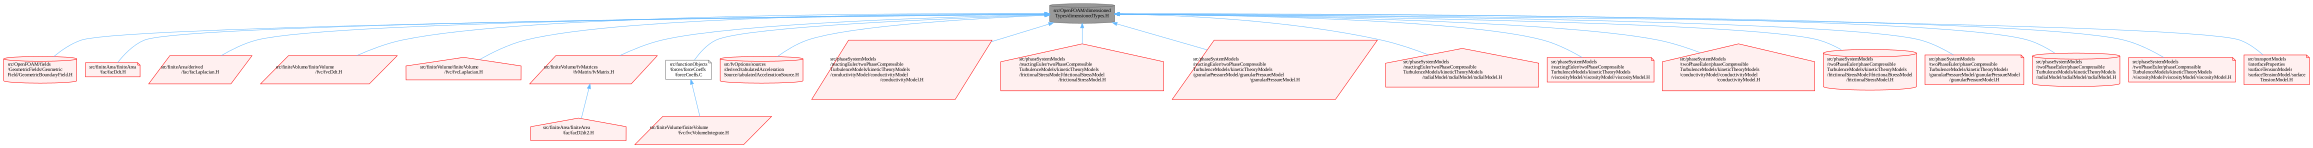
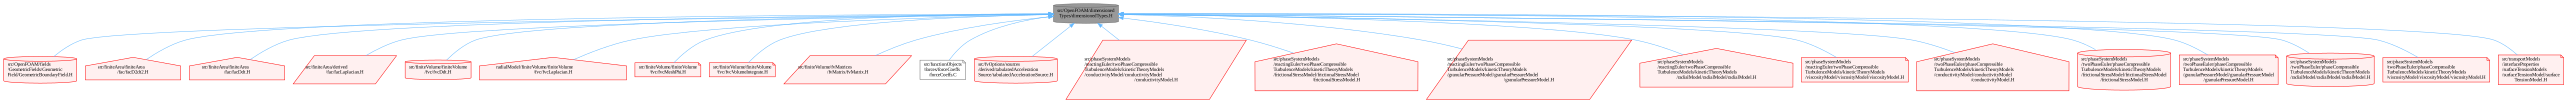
(113, 70) -> (237, 70)
(329, 70) -> (438, 70)
(464, 70) -> (553, 70)
none -> (668, 70)
(696, 100) -> (886, 22)
(585, 104) -> (595, 18)
(703, 131) -> (742, 70)
